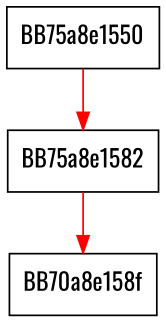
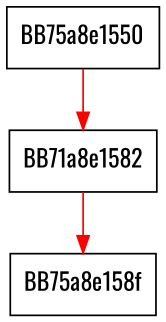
(83, 161) -> (83, 161)
(83, 285) -> (83, 285)
